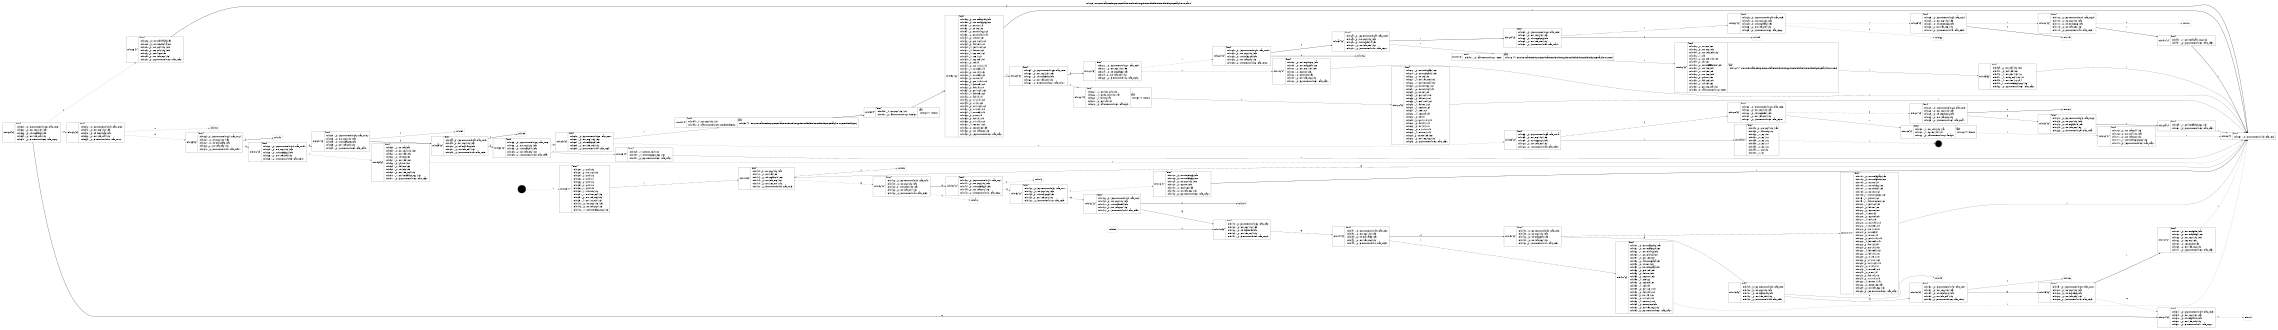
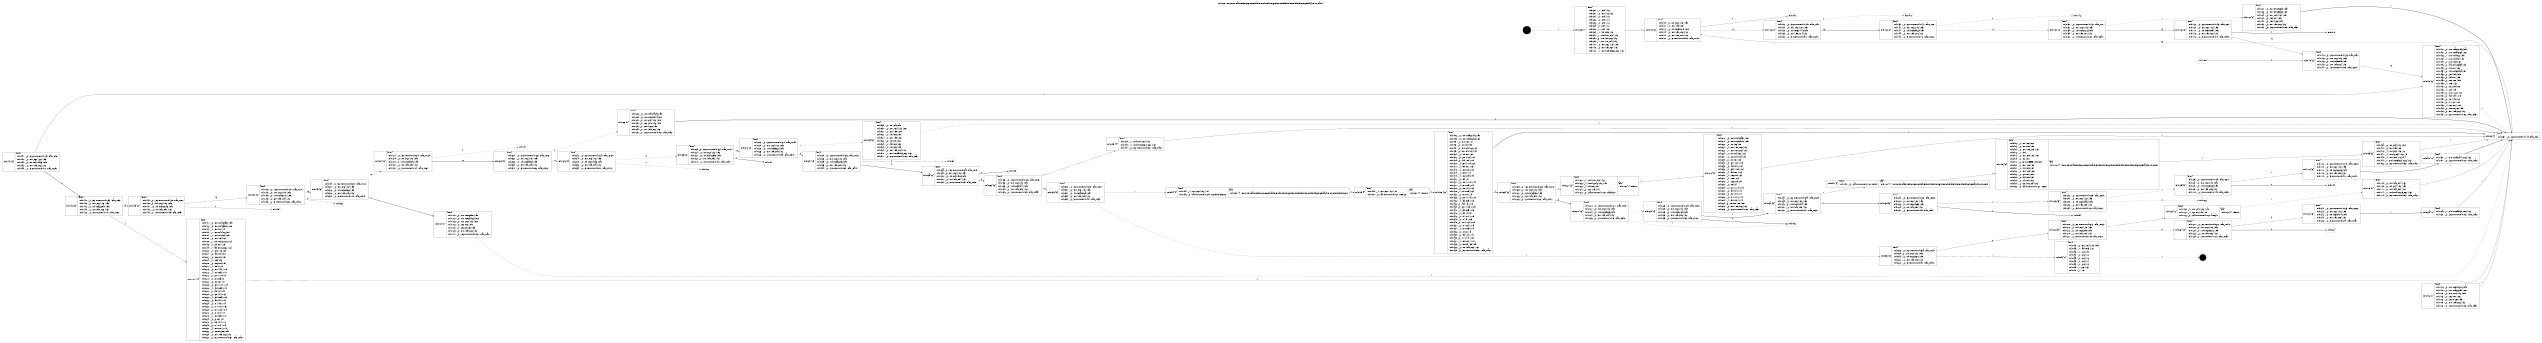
(2186, 23) -> none
(1206, 71) -> (1707, 228)
(1301, 233) -> (2390, 71)
(1030, 316) -> (462, 161)
